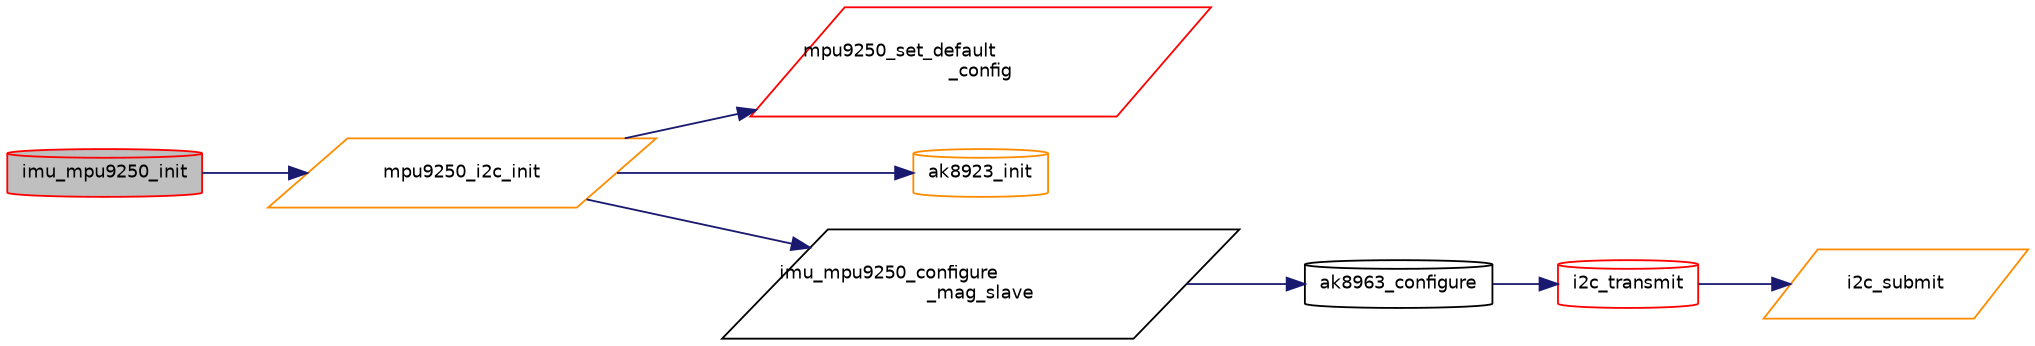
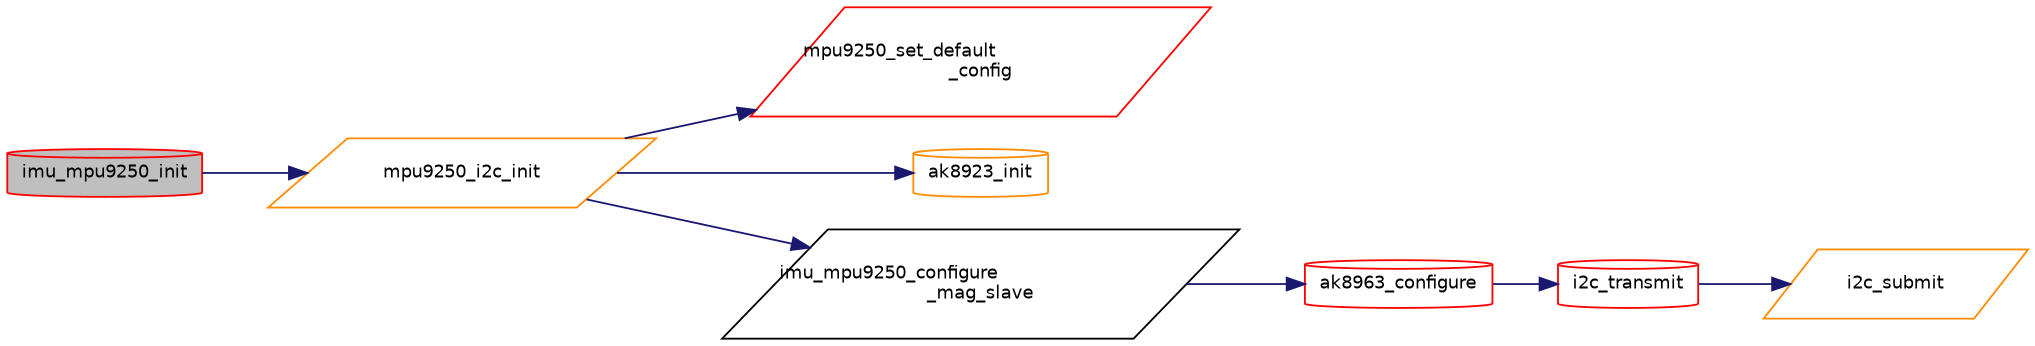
(1399, 284) -> (1399, 284)
